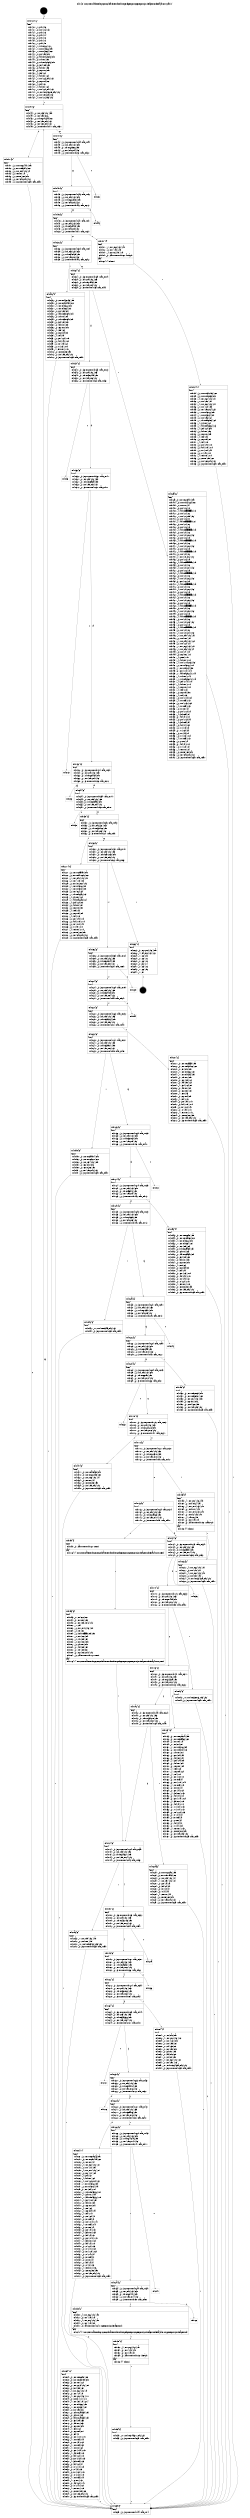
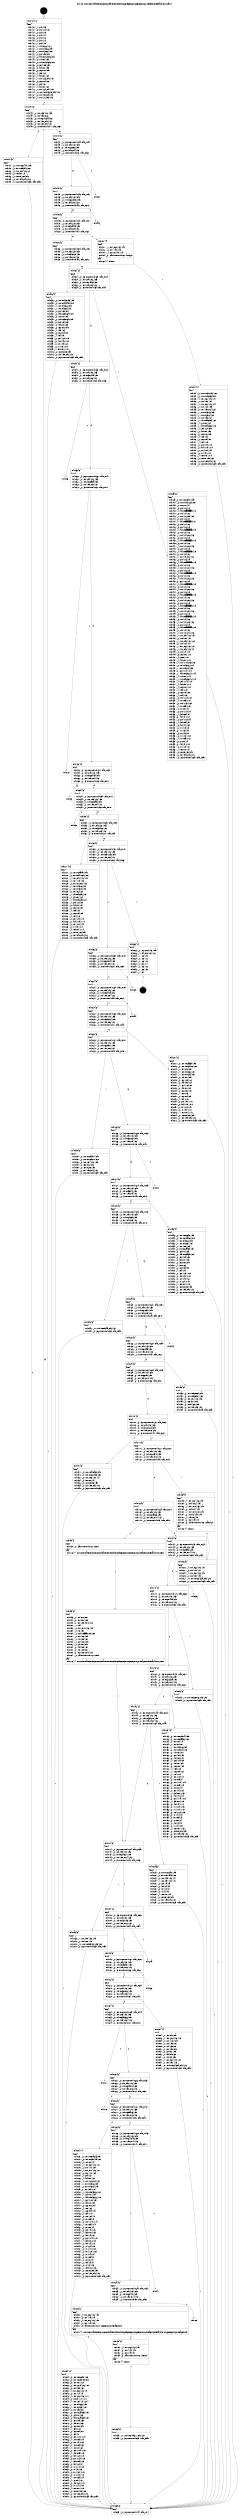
none -> (107, 1029)
(122, 1425) -> none
